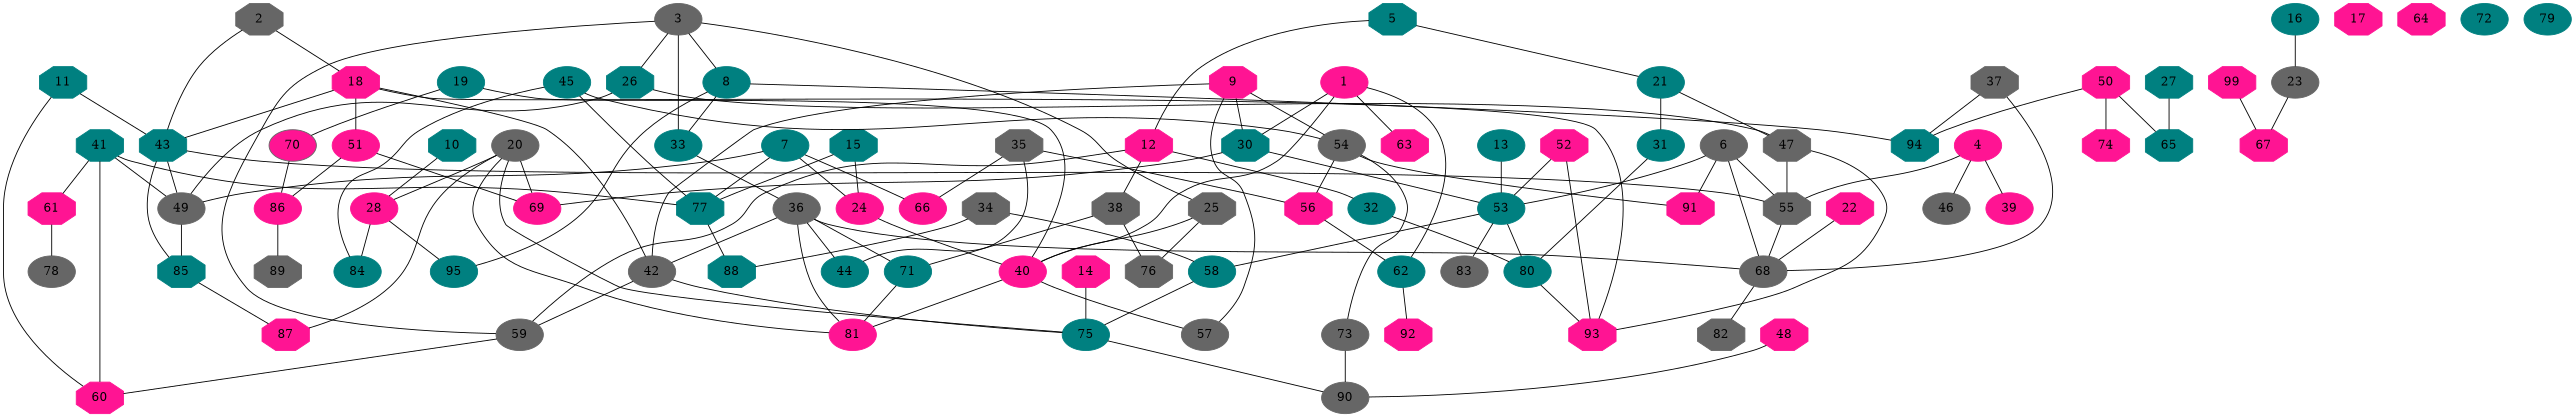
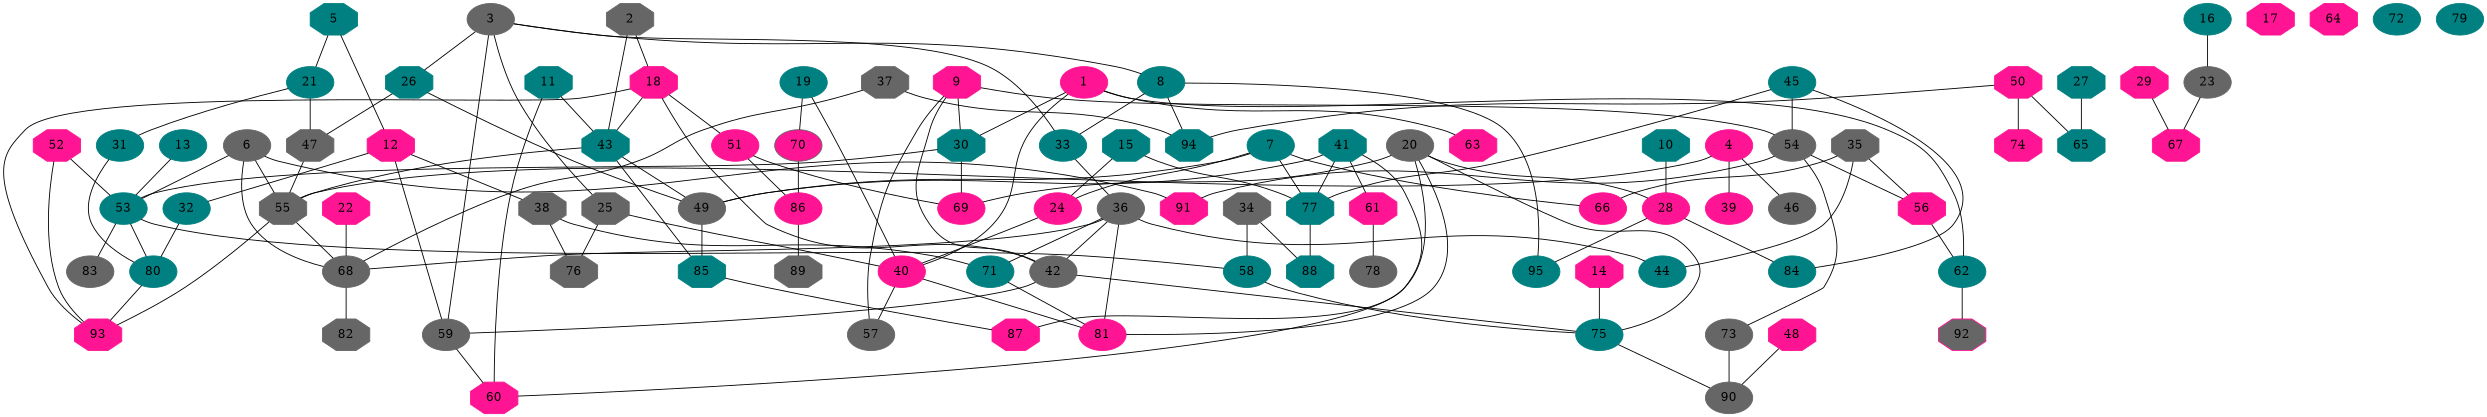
(2232, 82) -> (2144, 82)
(1815, 279) -> (197, 279)
(1408, 335) -> (1962, 335)
